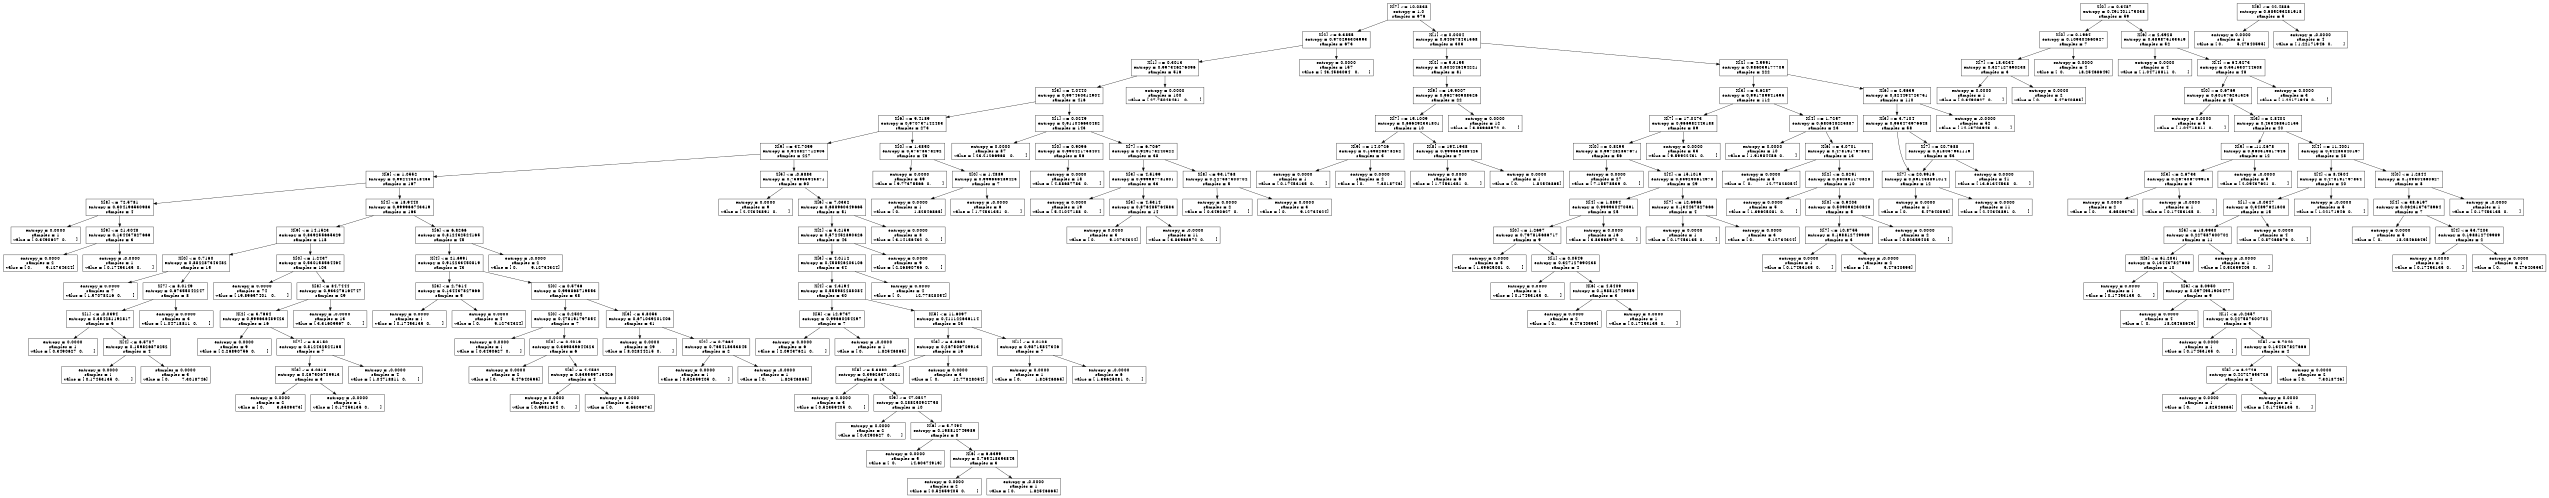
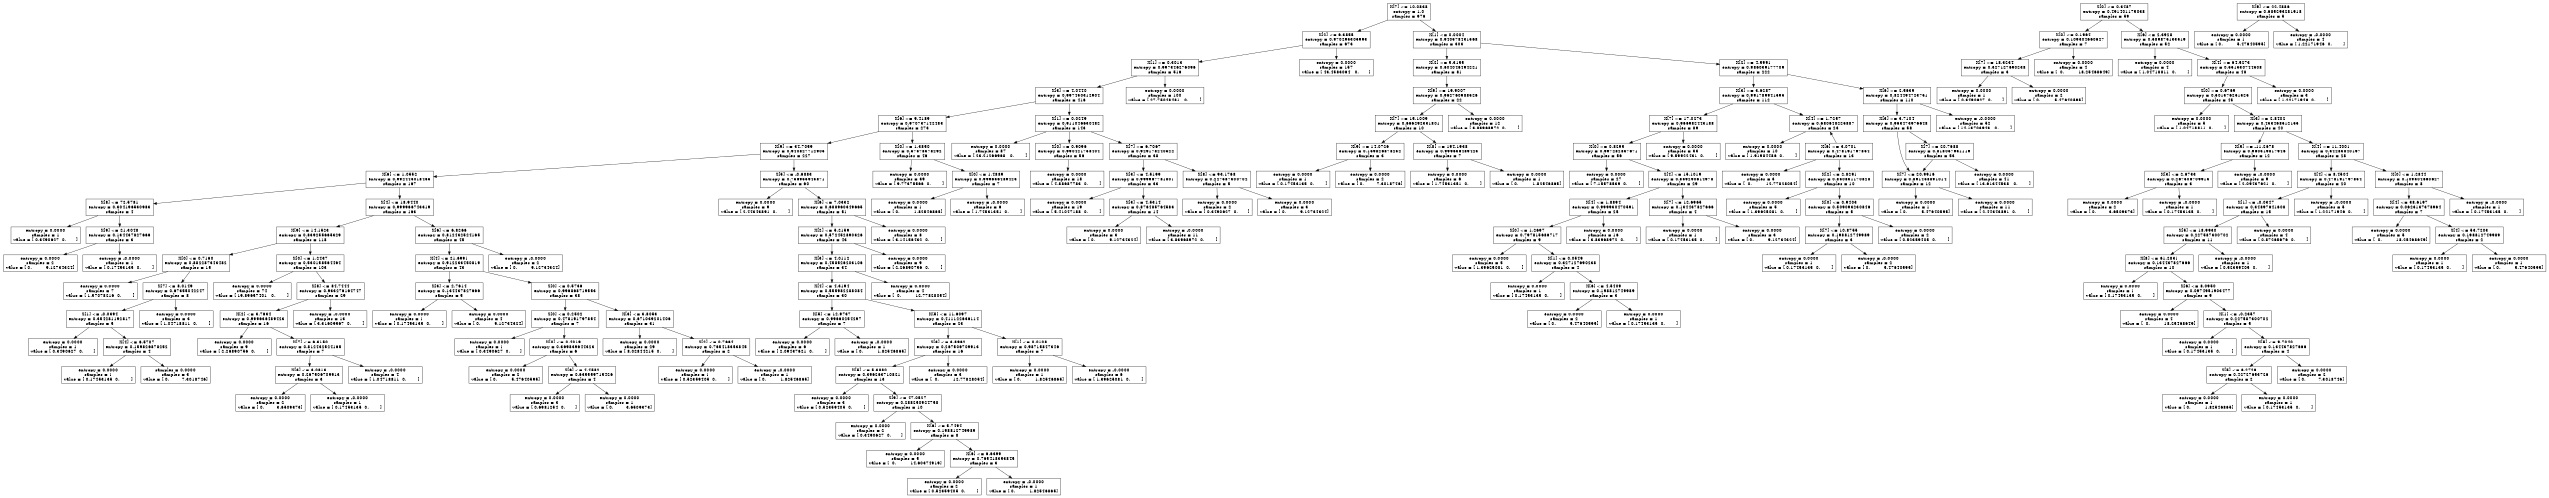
none -> (1069, 136)
(1828, 136) -> (1834, 139)
